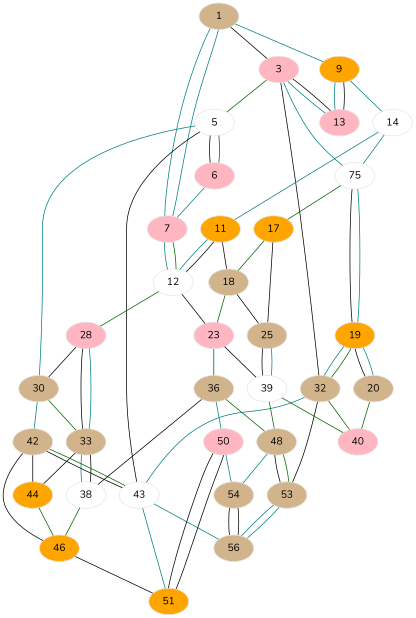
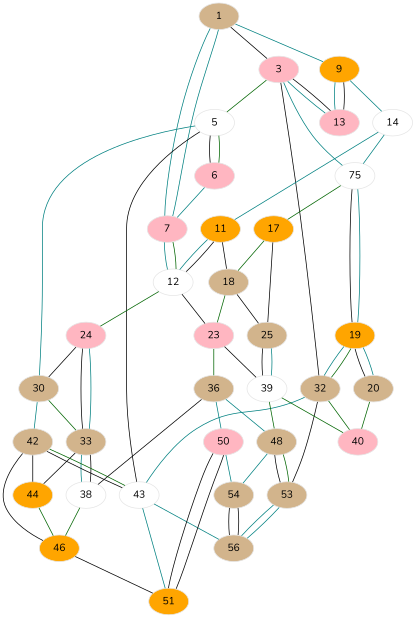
(86, 335) -> (86, 335)
(247, 417) -> (247, 417)
